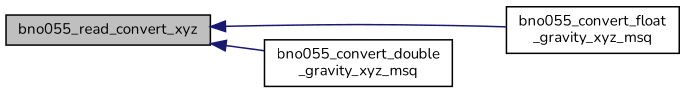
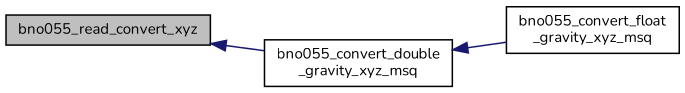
(366, 25) -> (487, 45)
